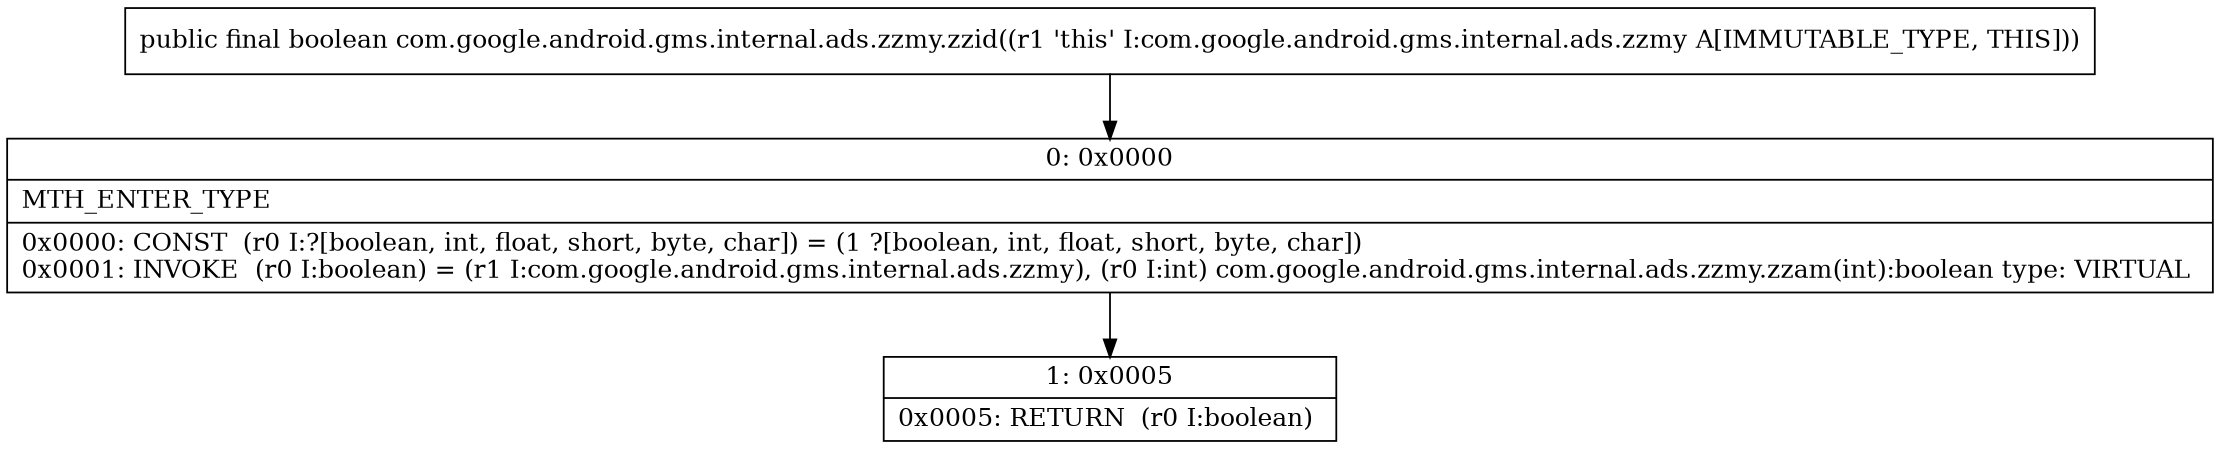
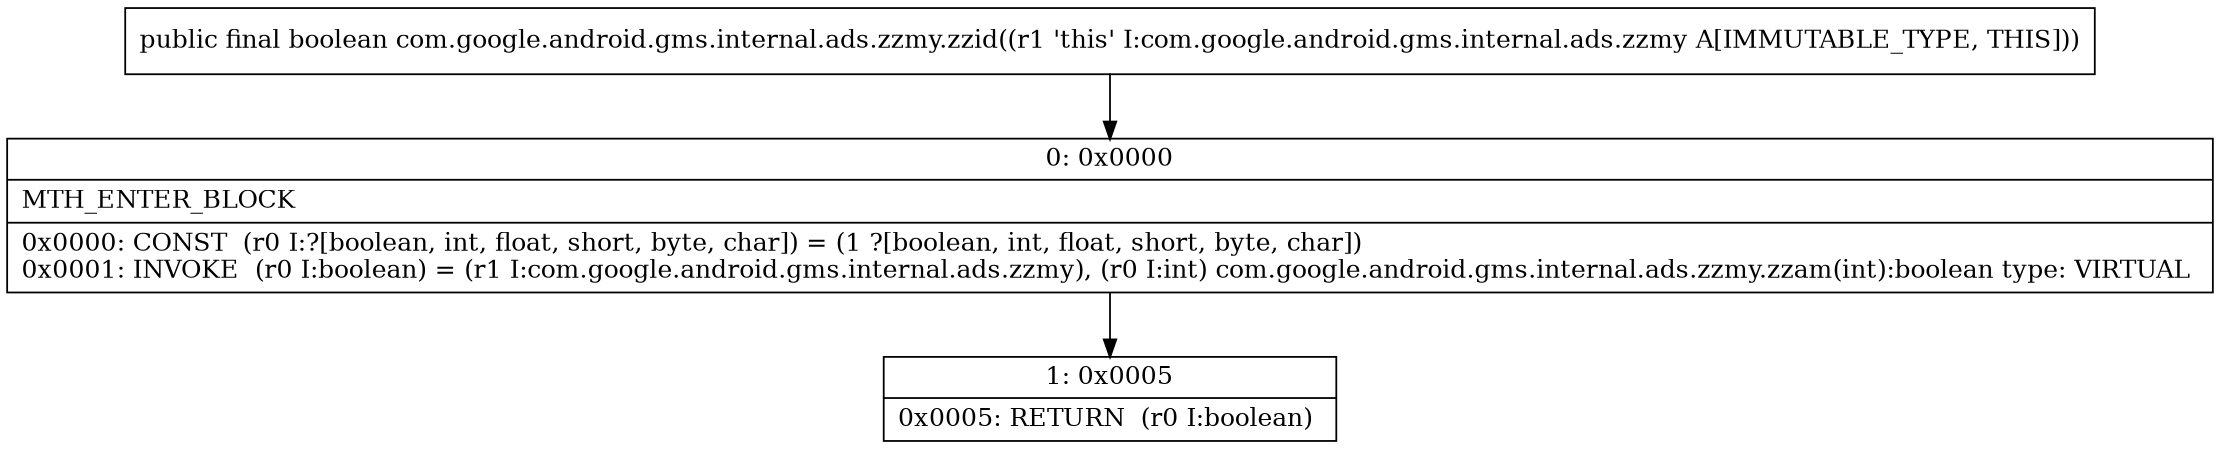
(147, 200) -> (159, 200)
